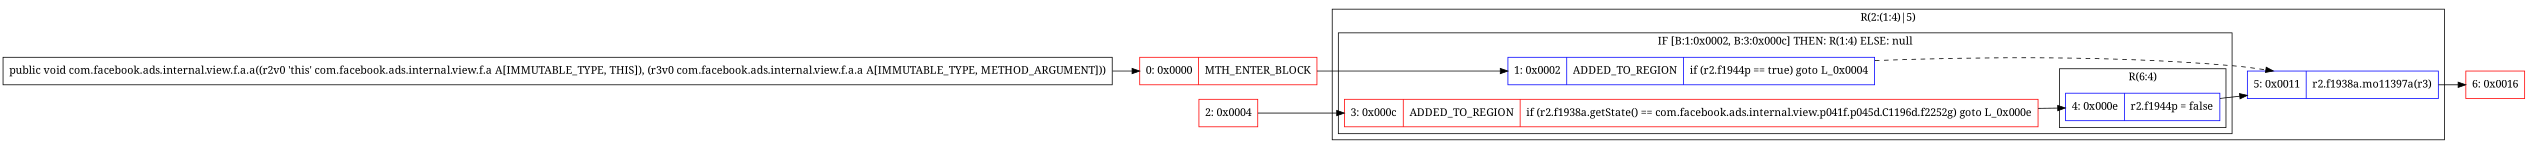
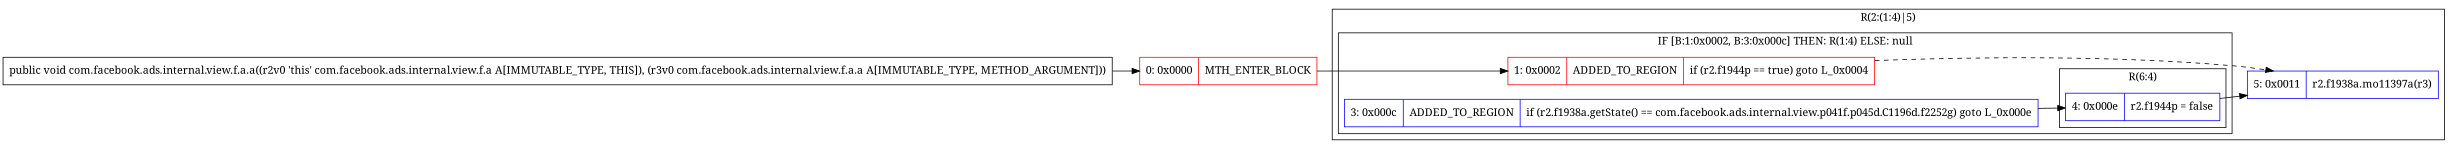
(1691, 71) -> (1691, 71)
(2495, 85) -> none
(1228, 113) -> none
(1691, 113) -> (1691, 113)
